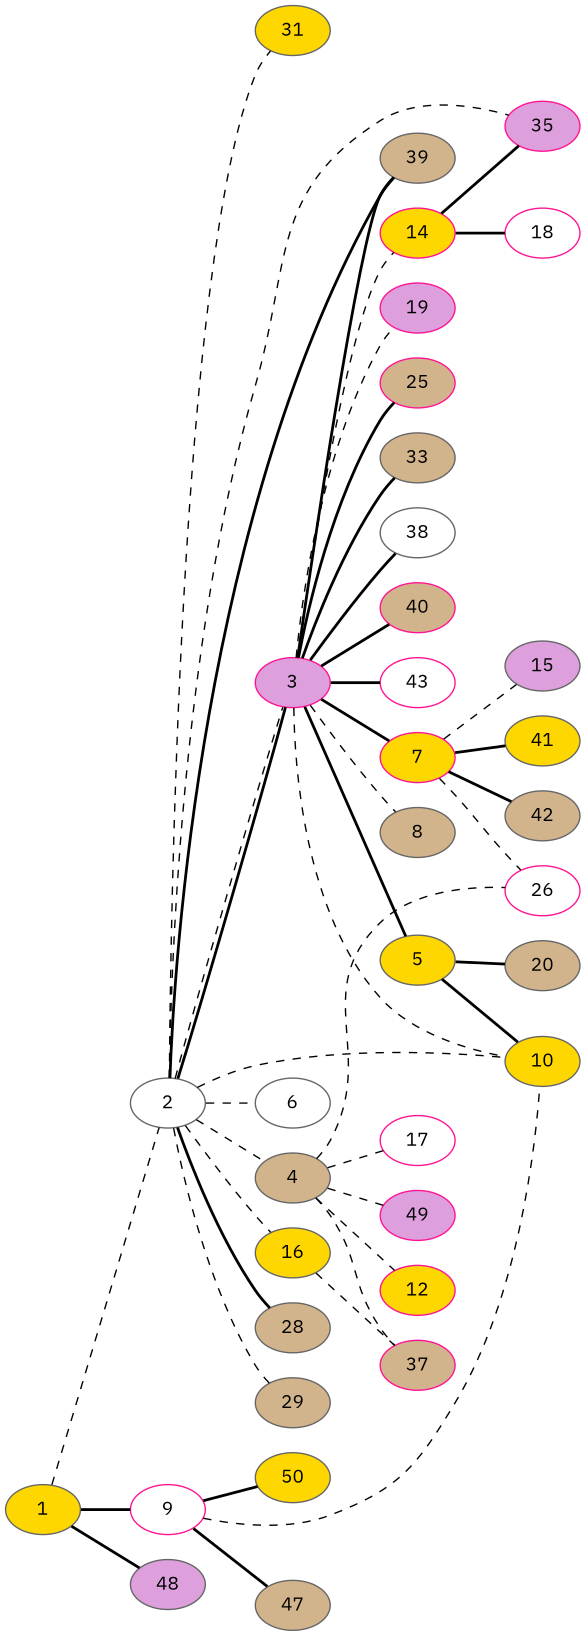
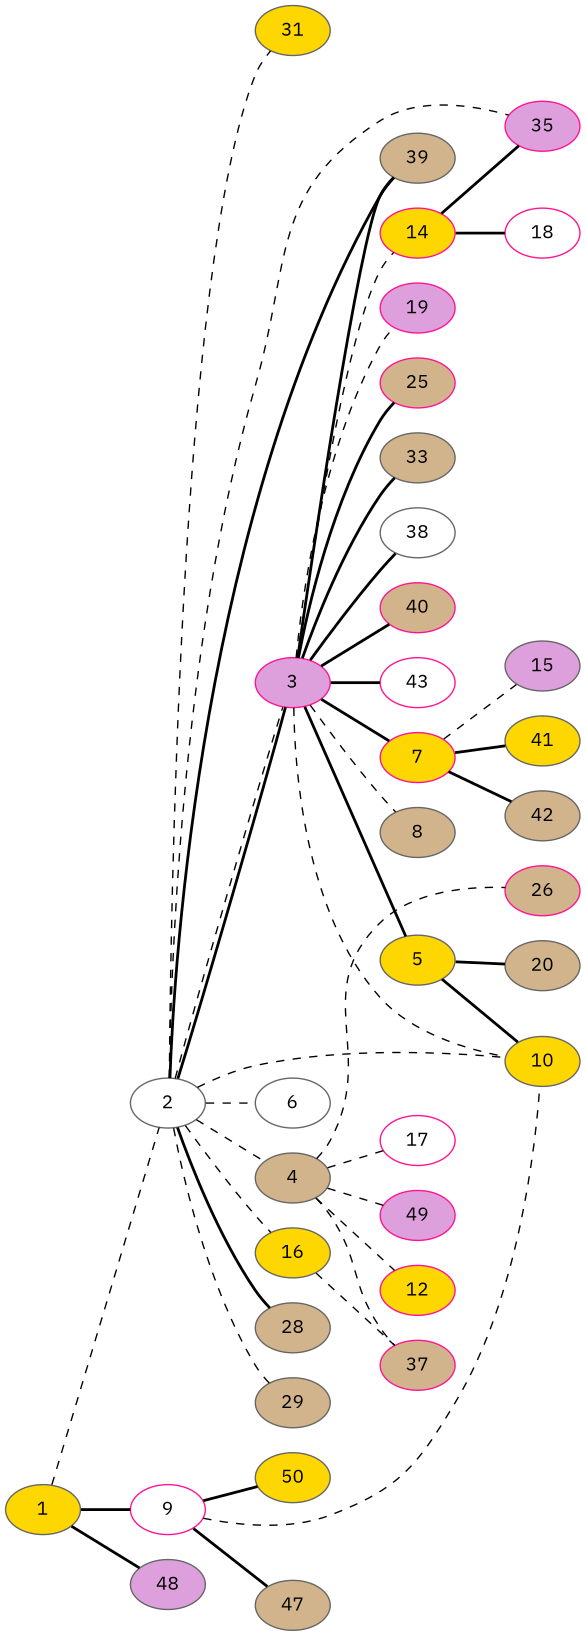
(480, 824) -> none
(543, 891) -> (543, 891)
